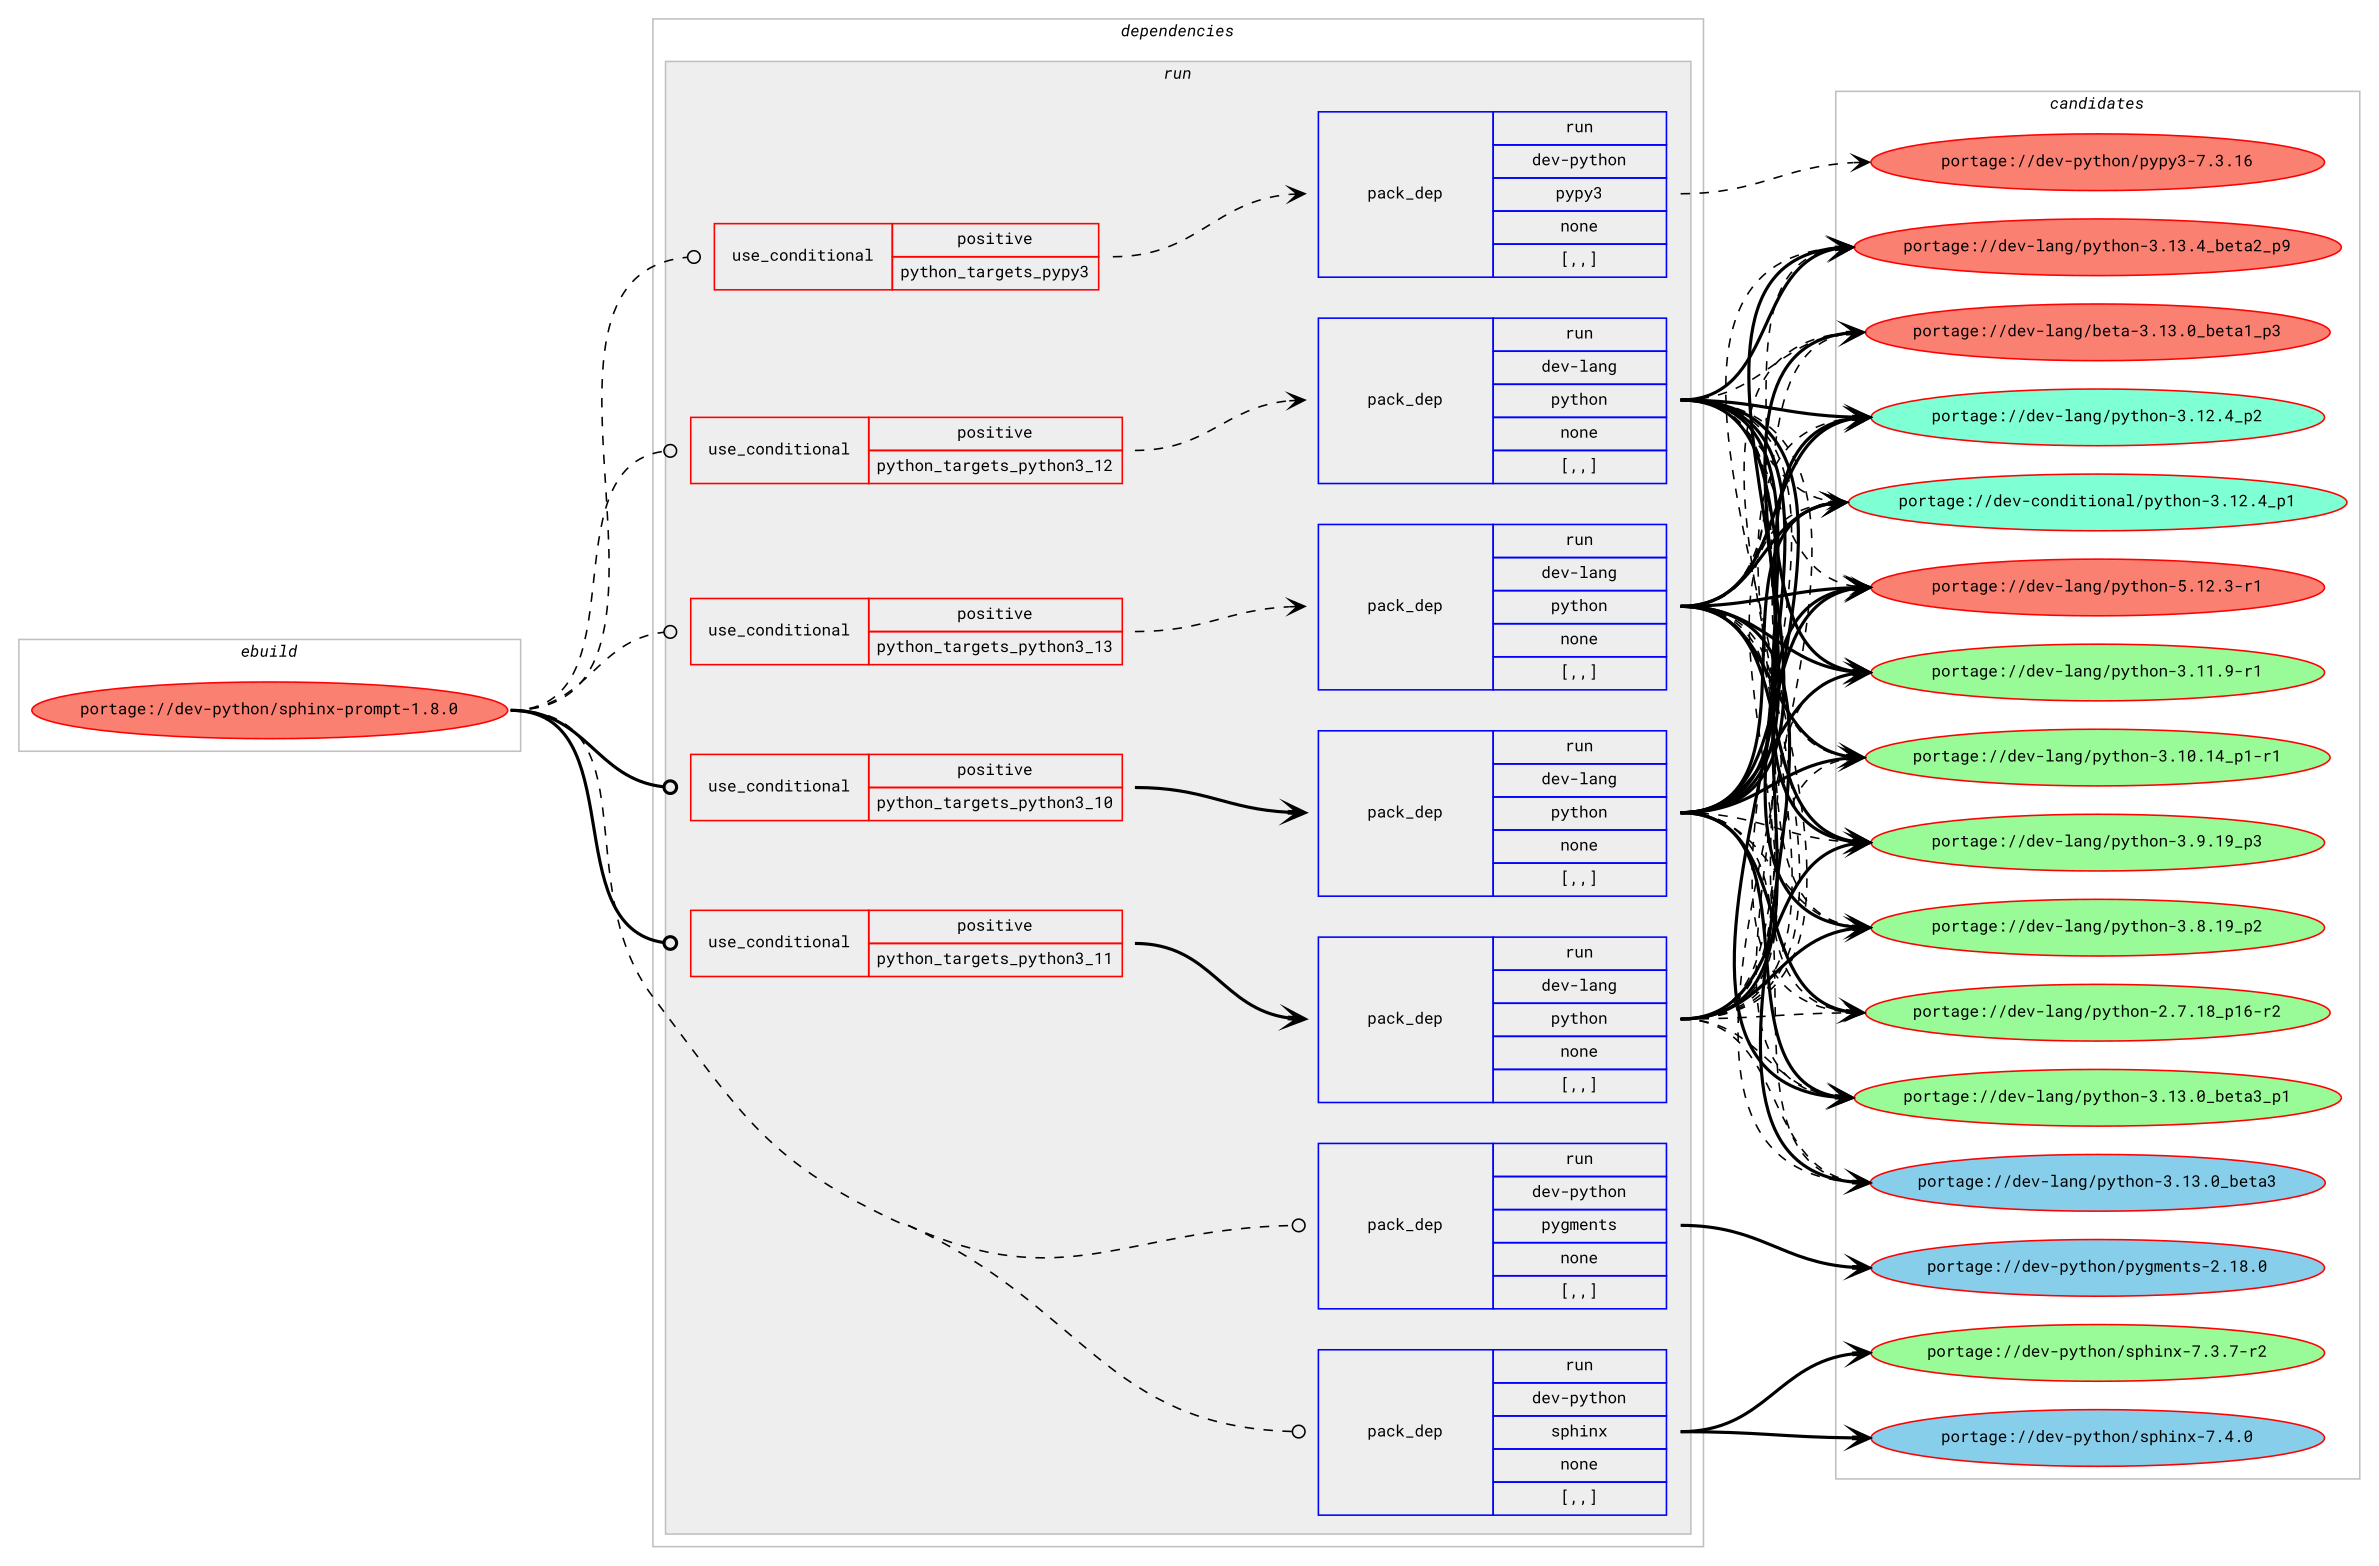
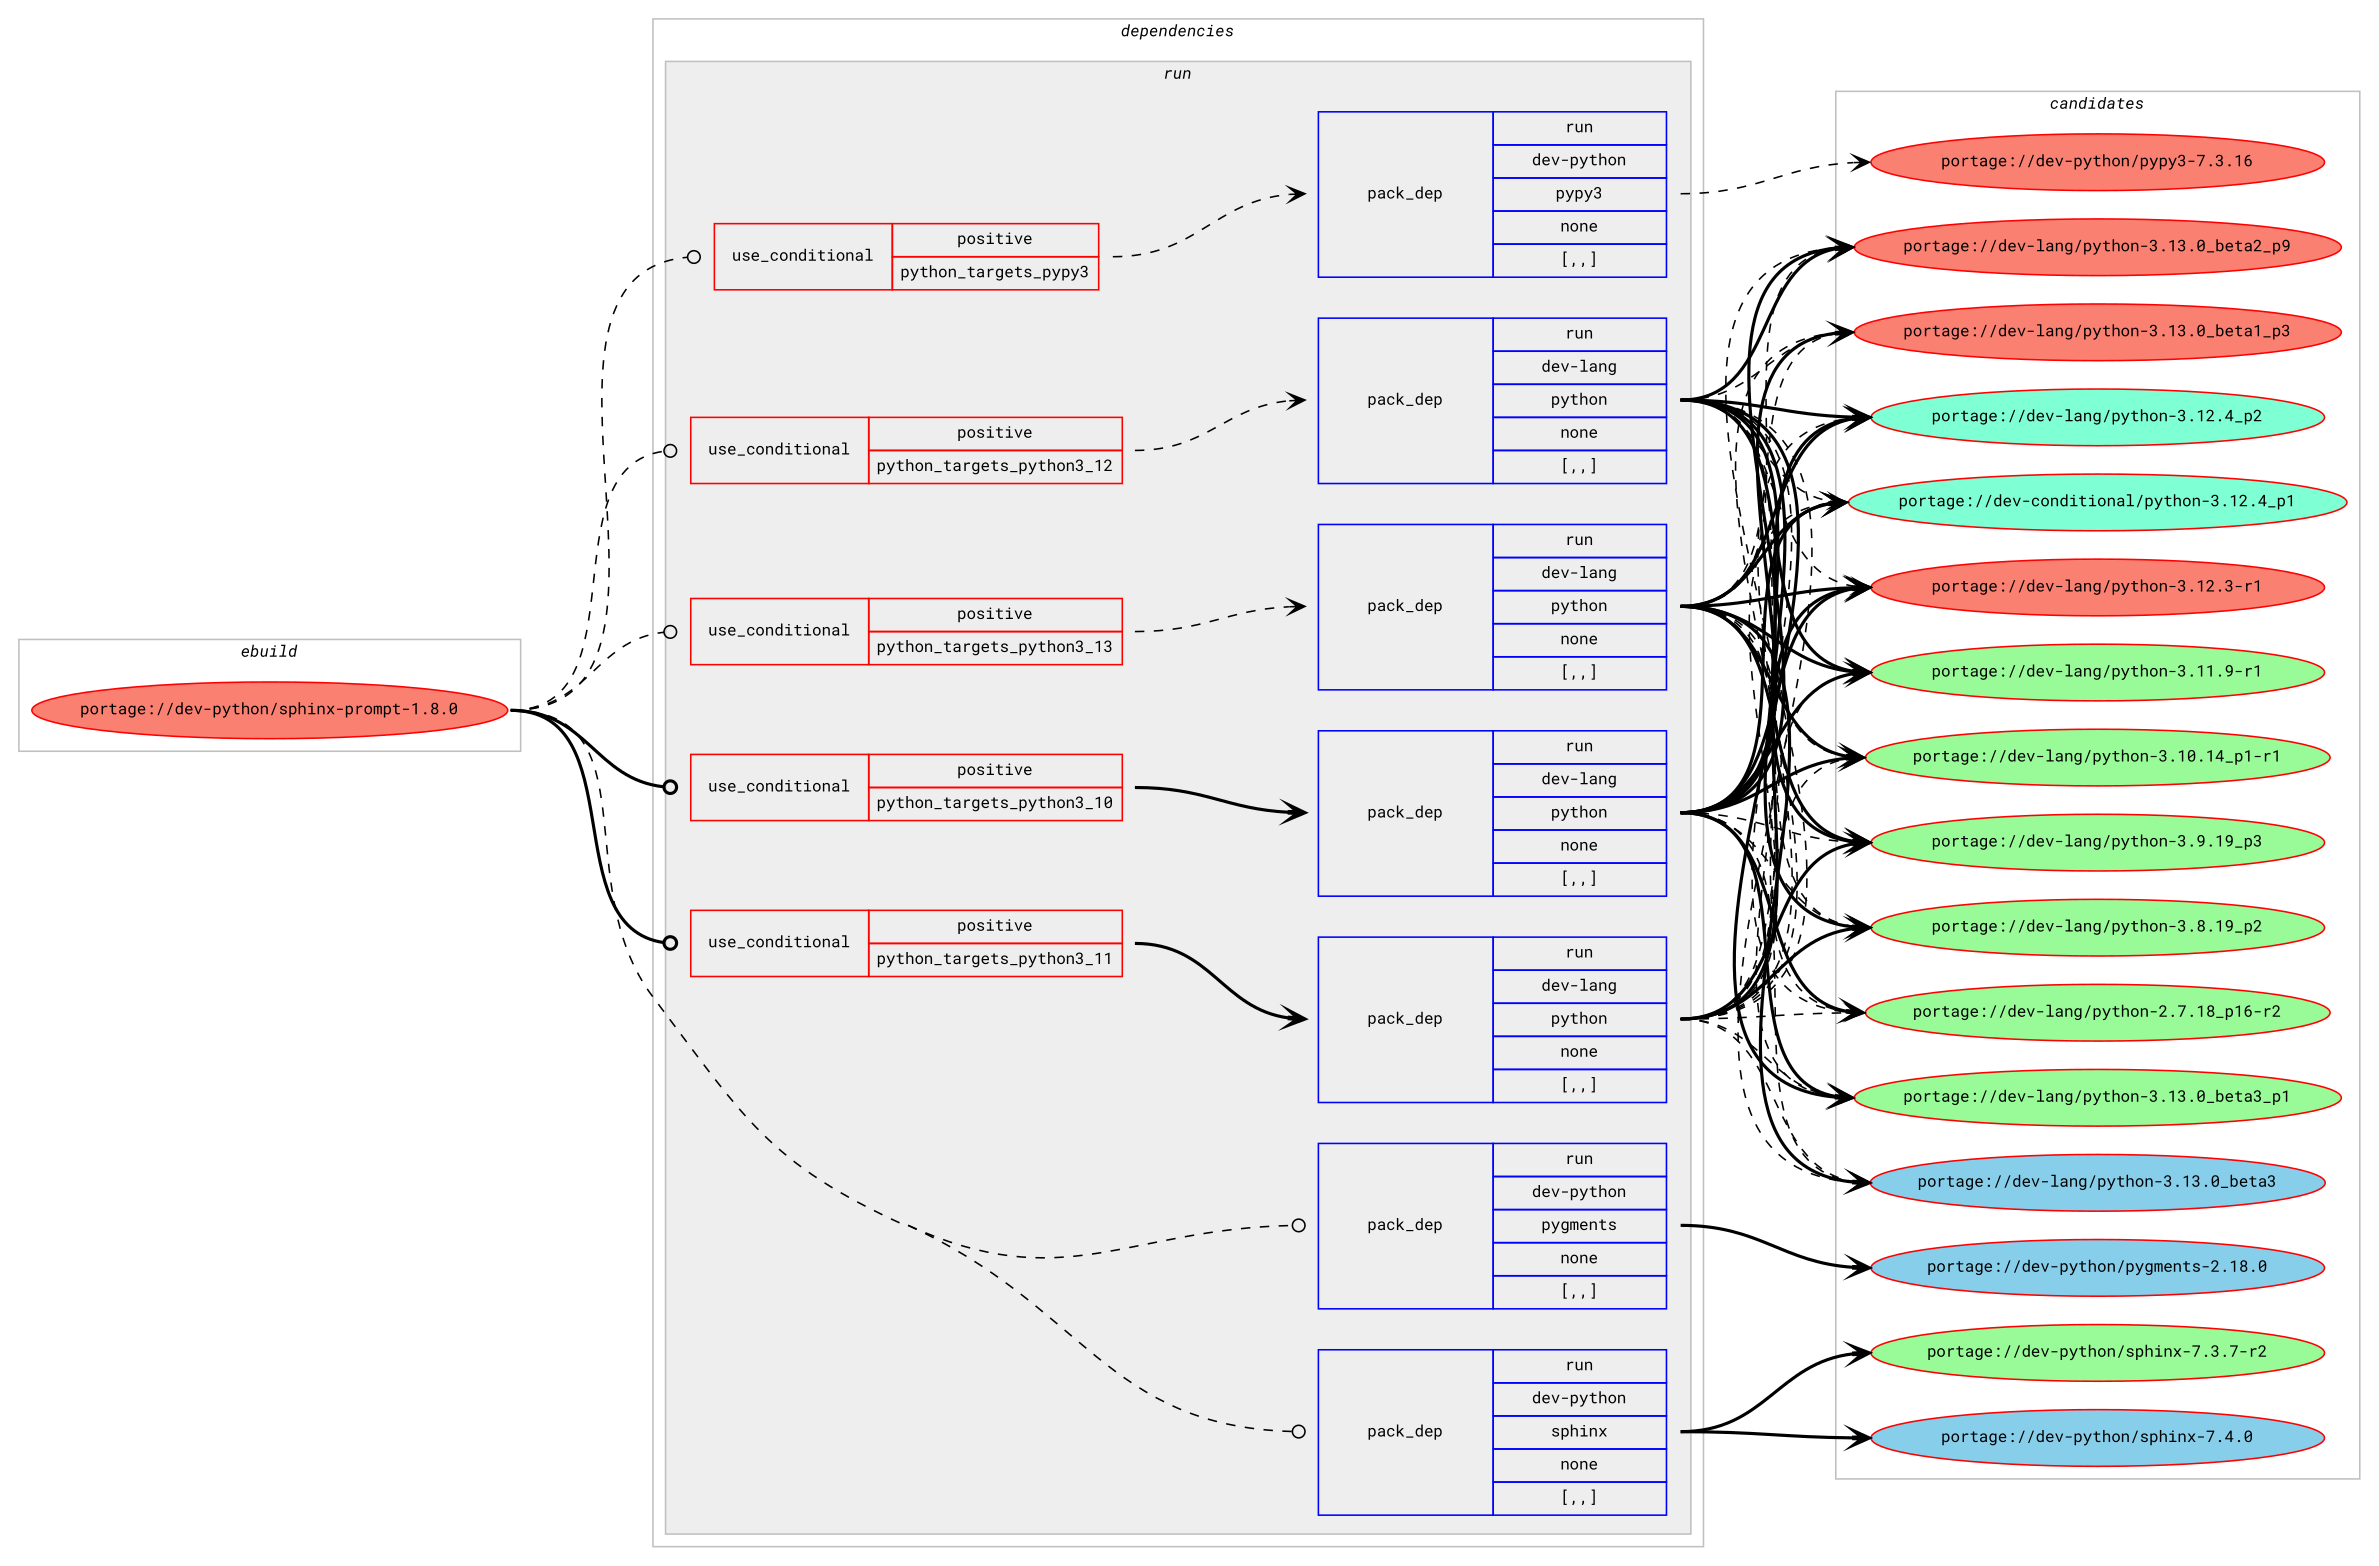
(2098, 247) -> (2098, 247)
(2098, 332) -> (2098, 332)
(2098, 587) -> (2098, 587)
